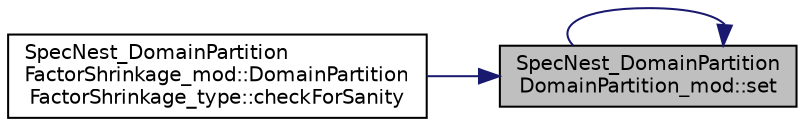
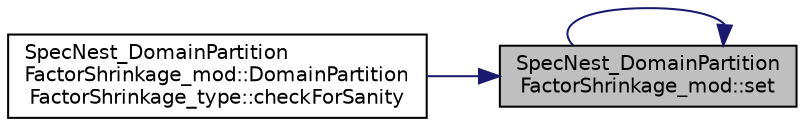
(648, 76) -> (648, 76)
